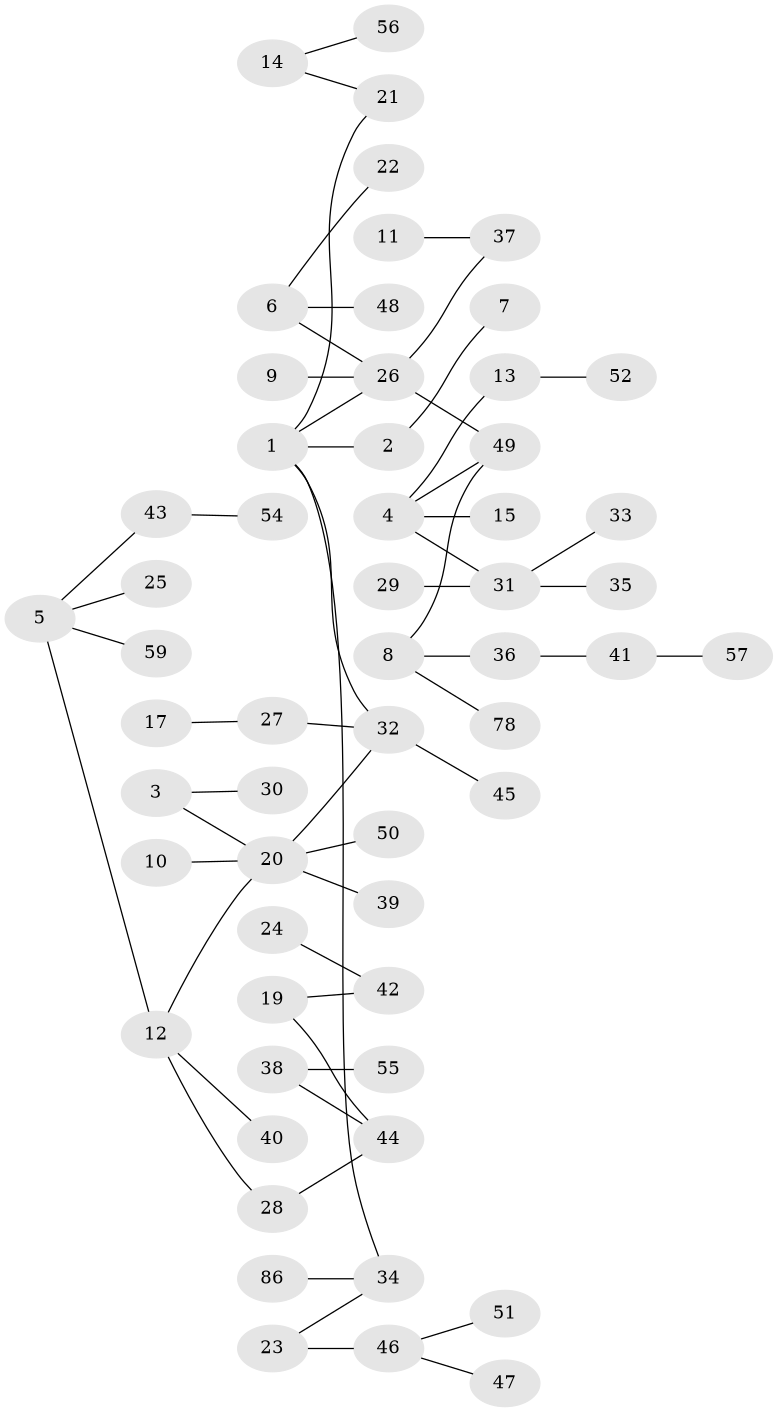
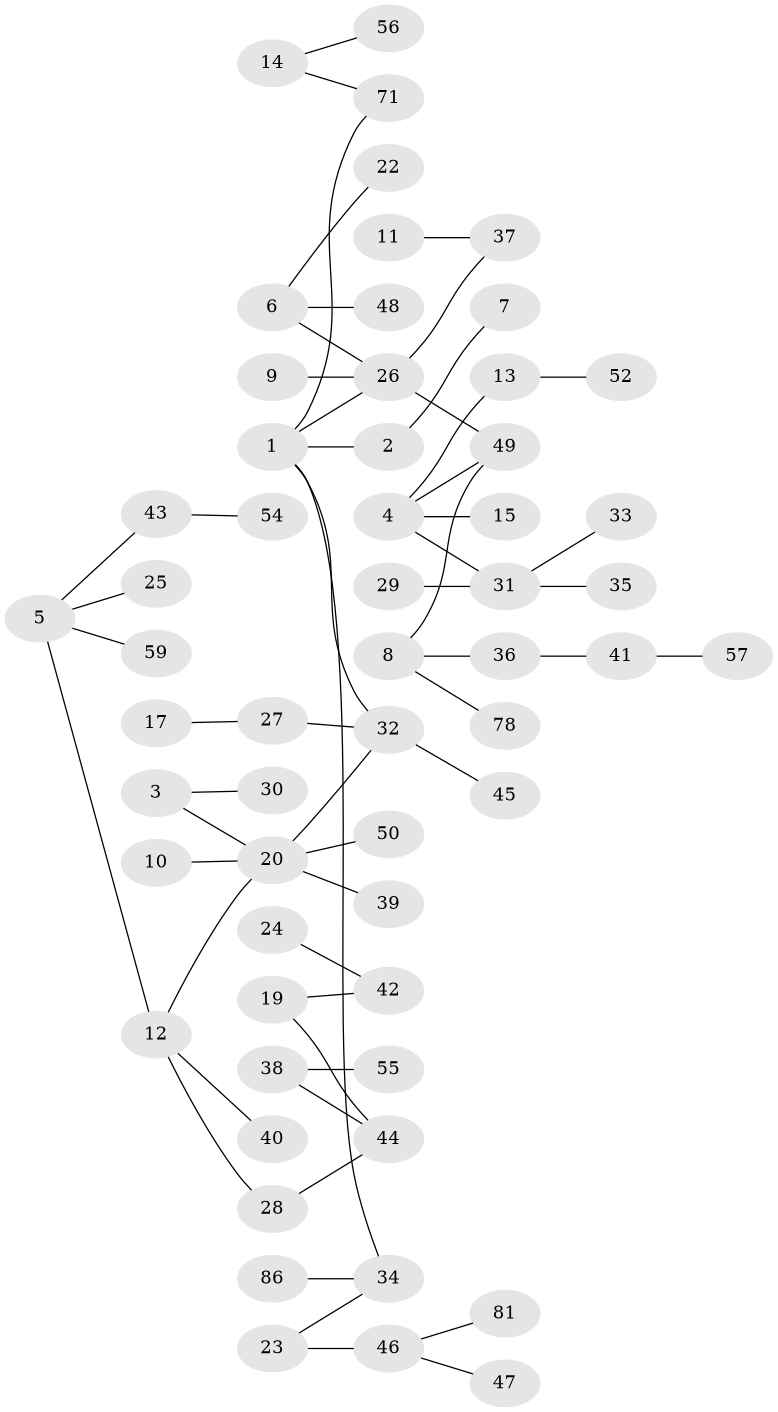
(389, 98) -> (389, 98)
(505, 1314) -> (505, 1314)
